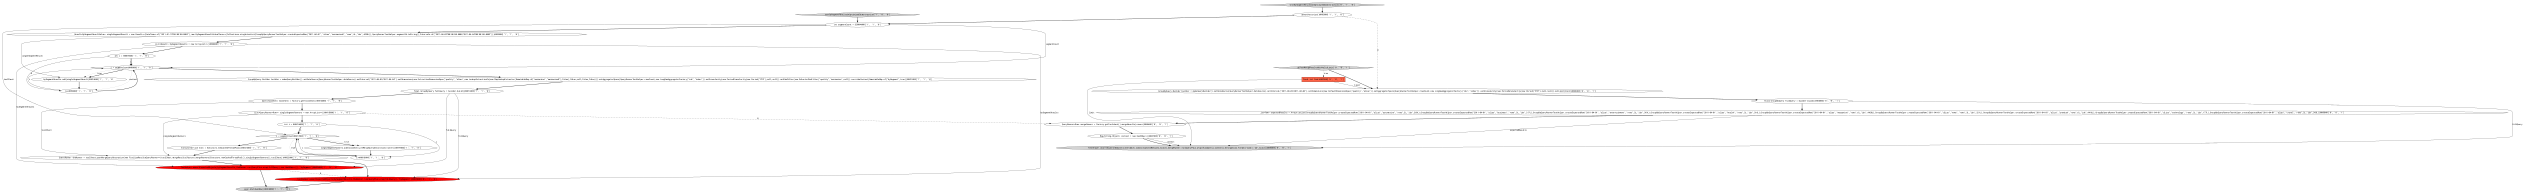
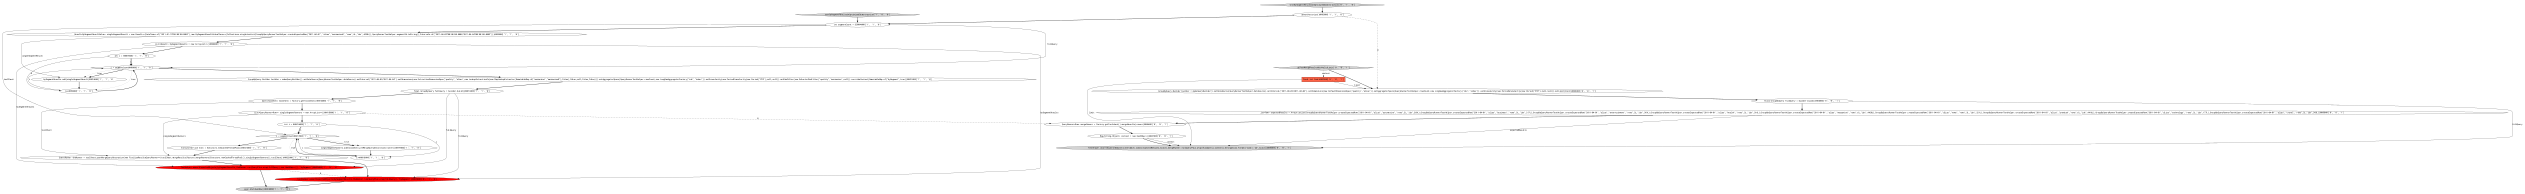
(1052, 44) -> (1052, 44)
(1326, 74) -> (1326, 74)
(133, 79) -> (133, 79)
